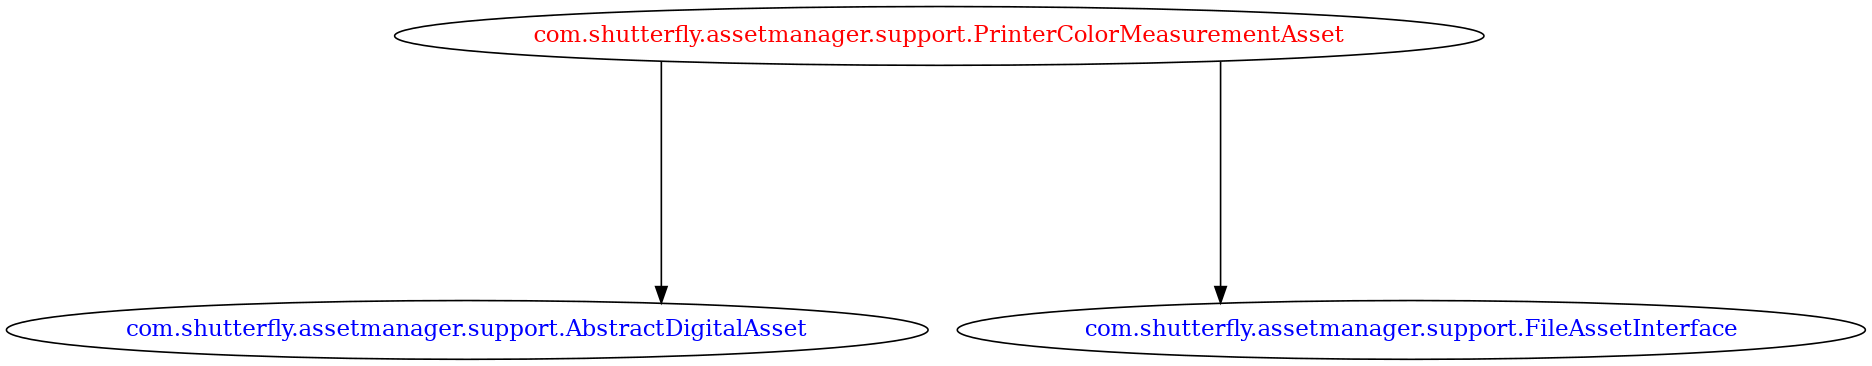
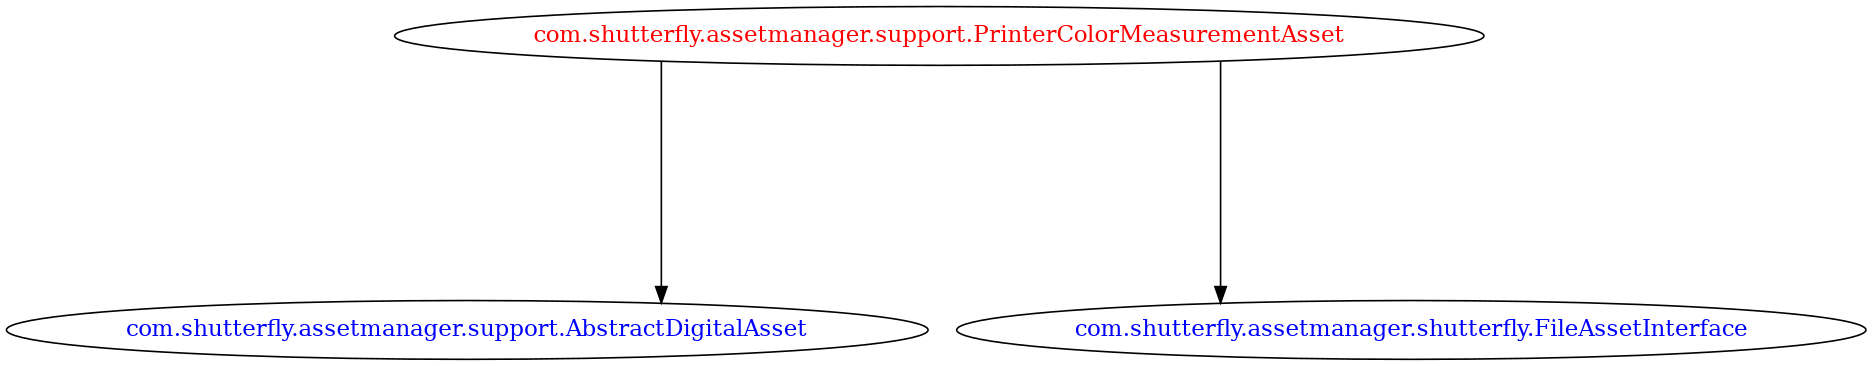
(1411, 330) -> (1411, 330)
